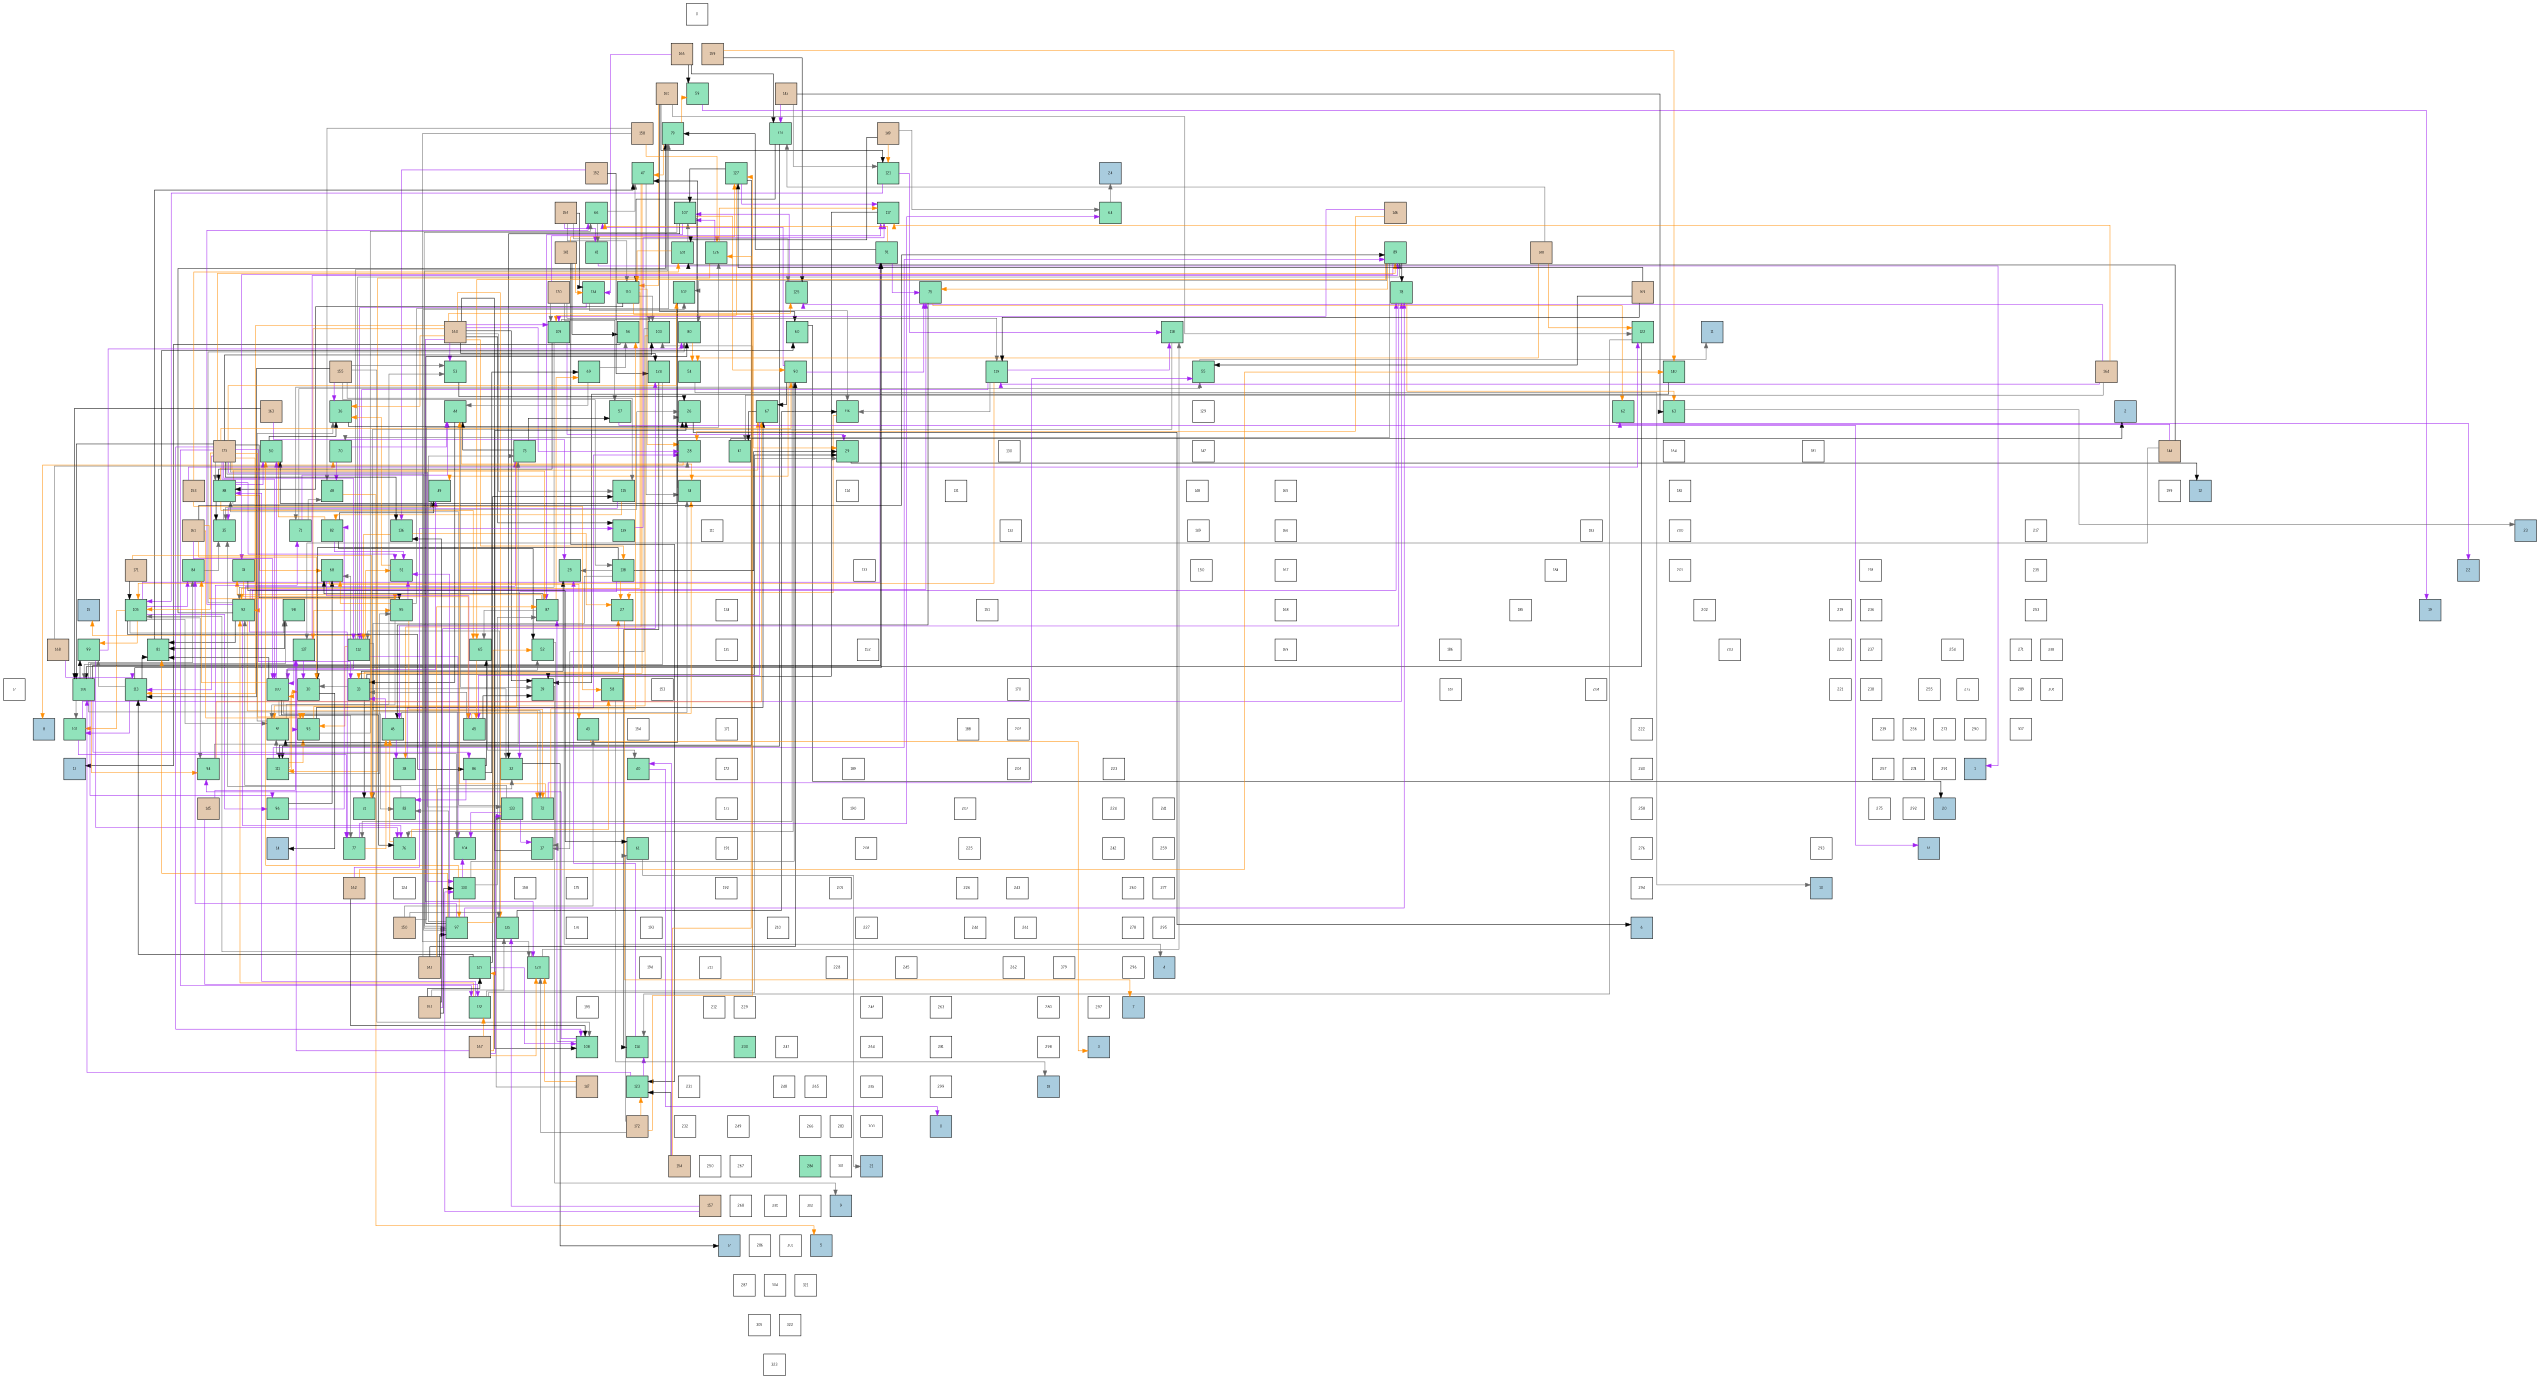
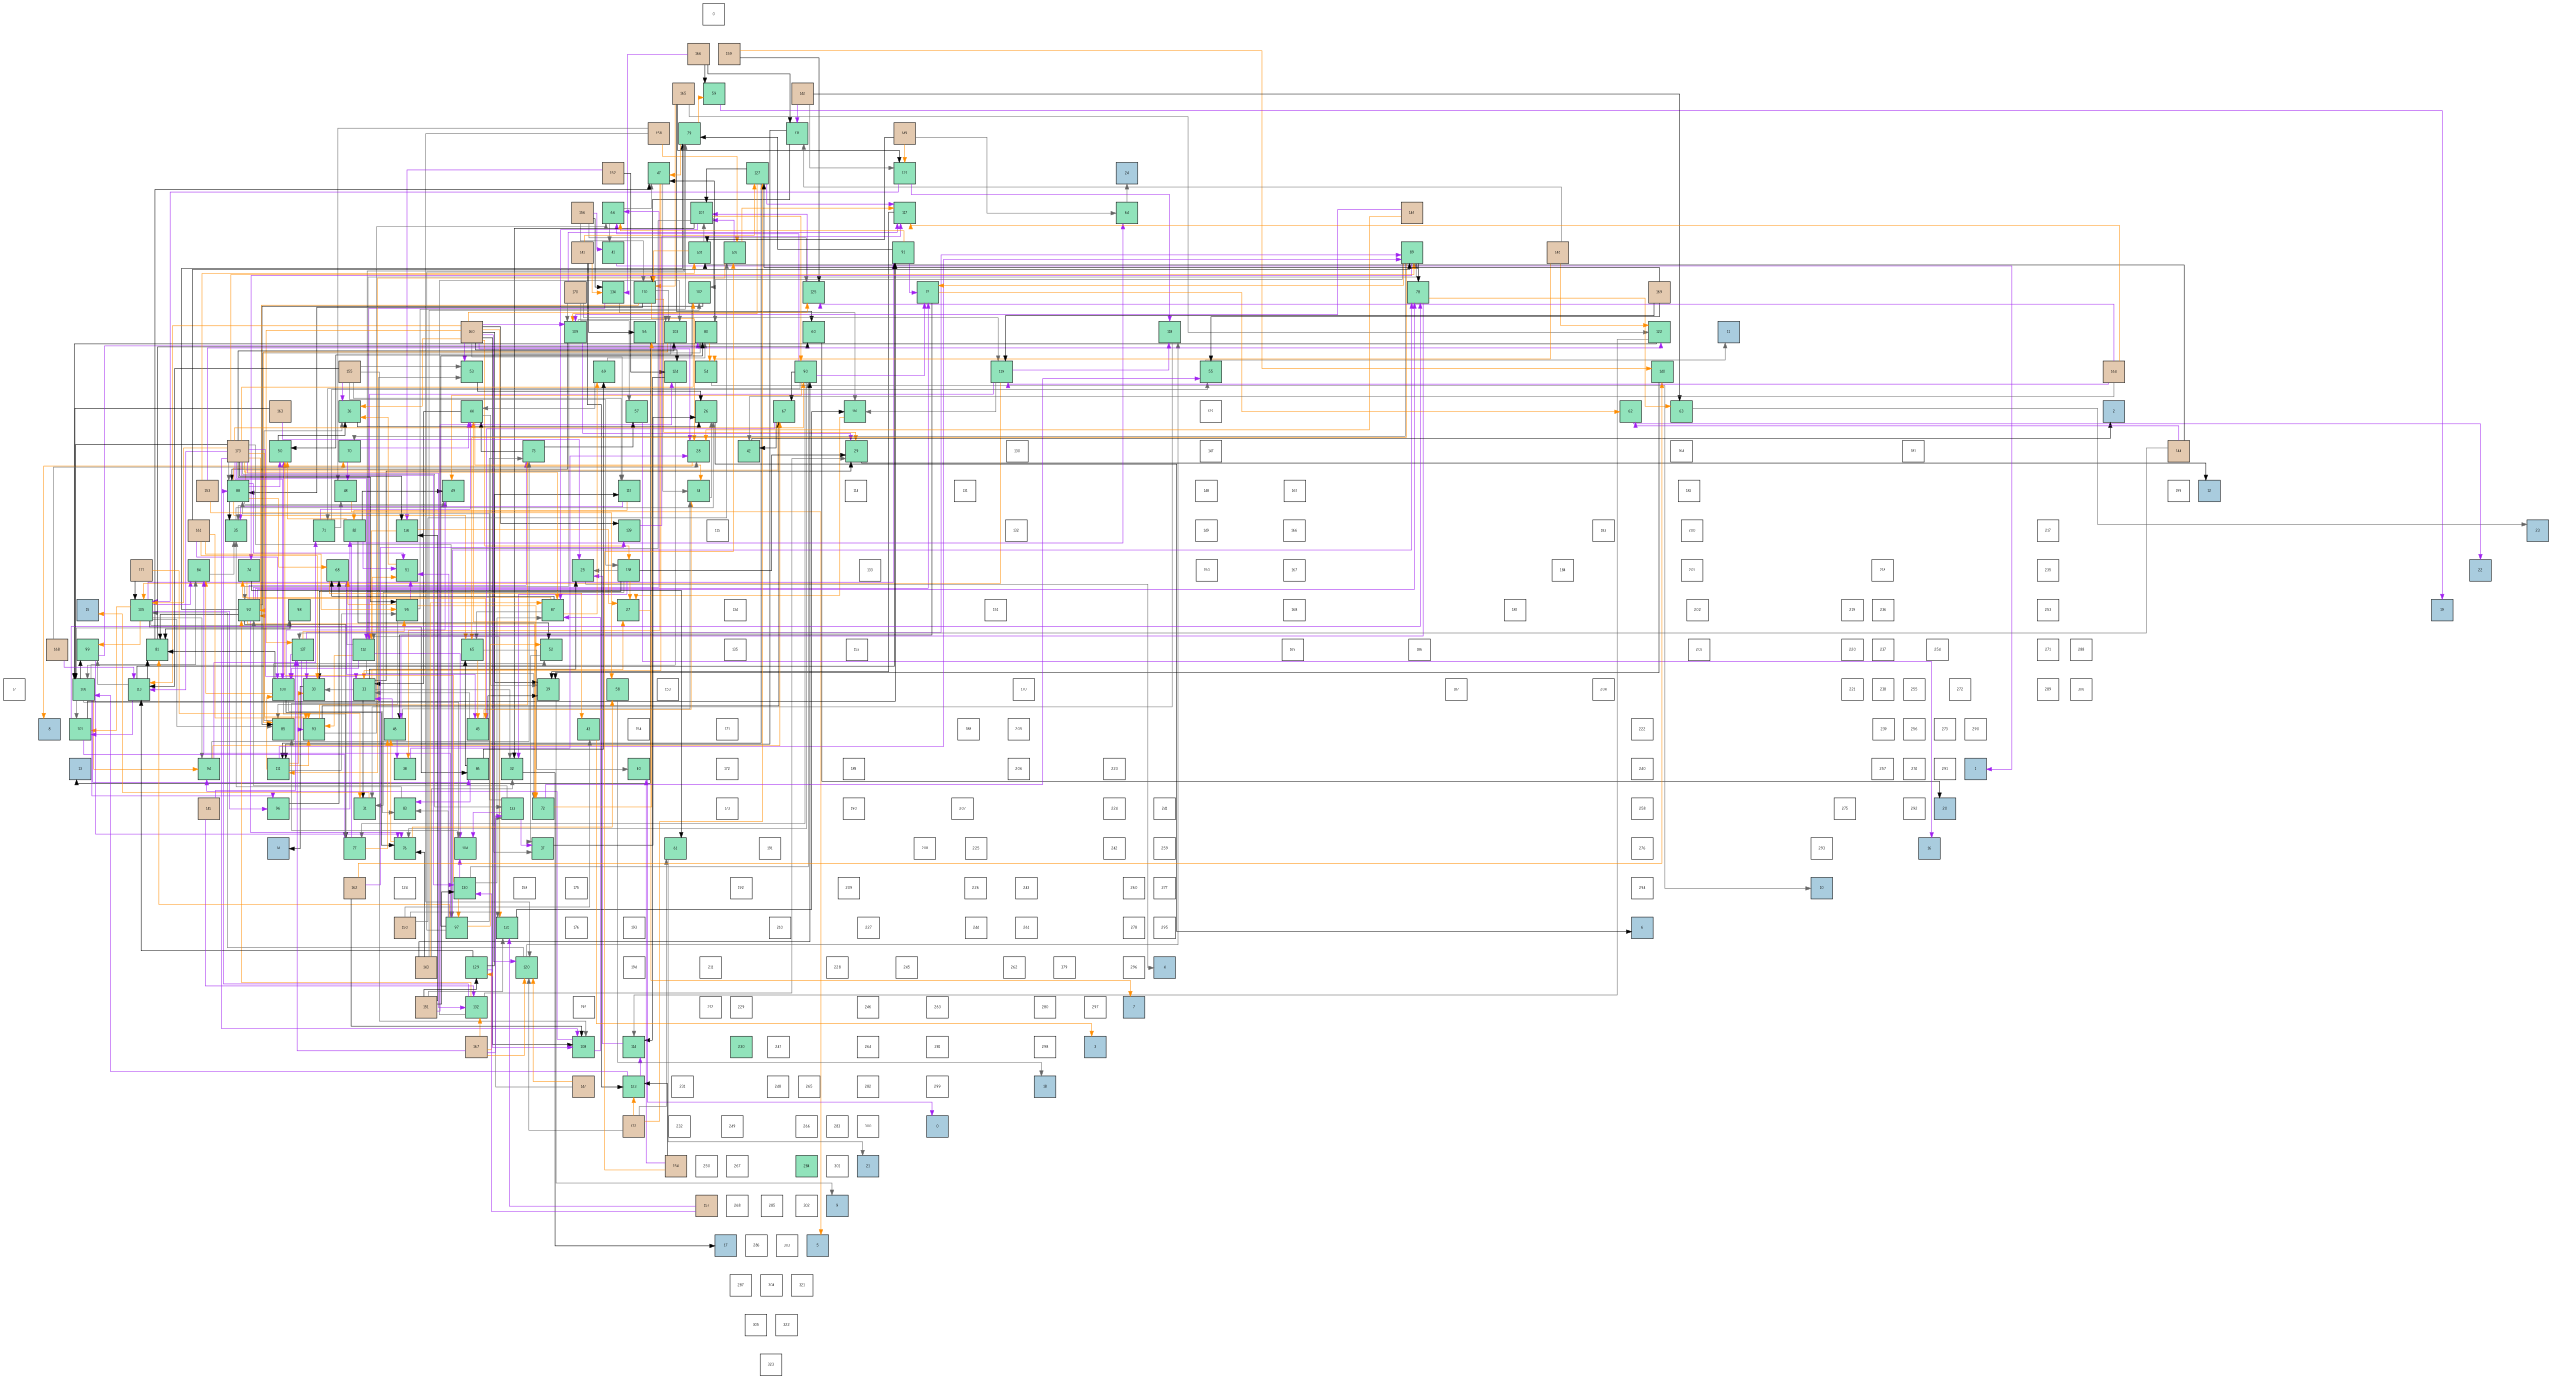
(623, 368) -> (660, 358)
(347, 639) -> (346, 684)
(679, 666) -> (699, 701)
(2021, 729) -> none
(439, 945) -> (425, 903)
